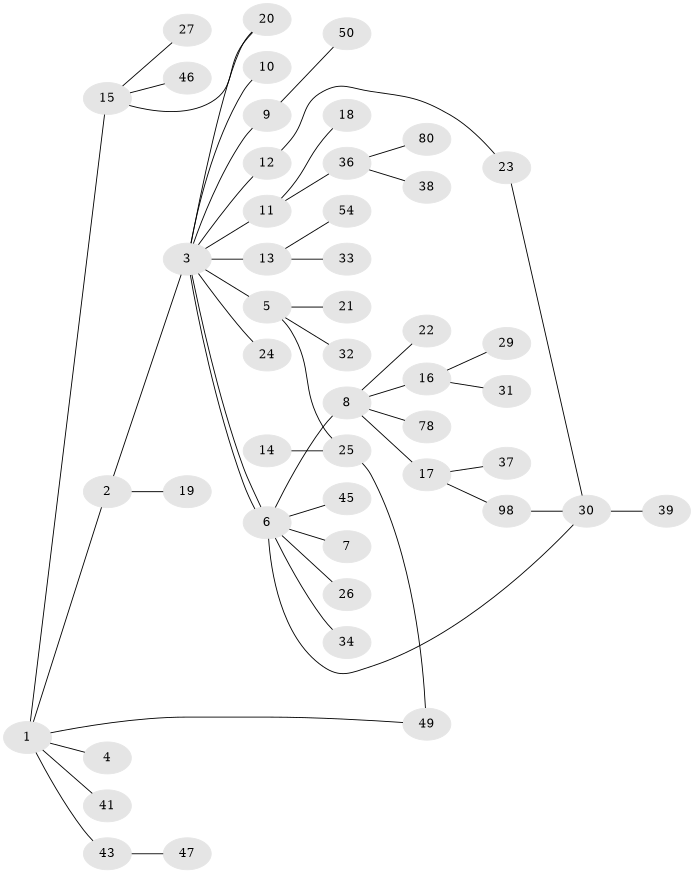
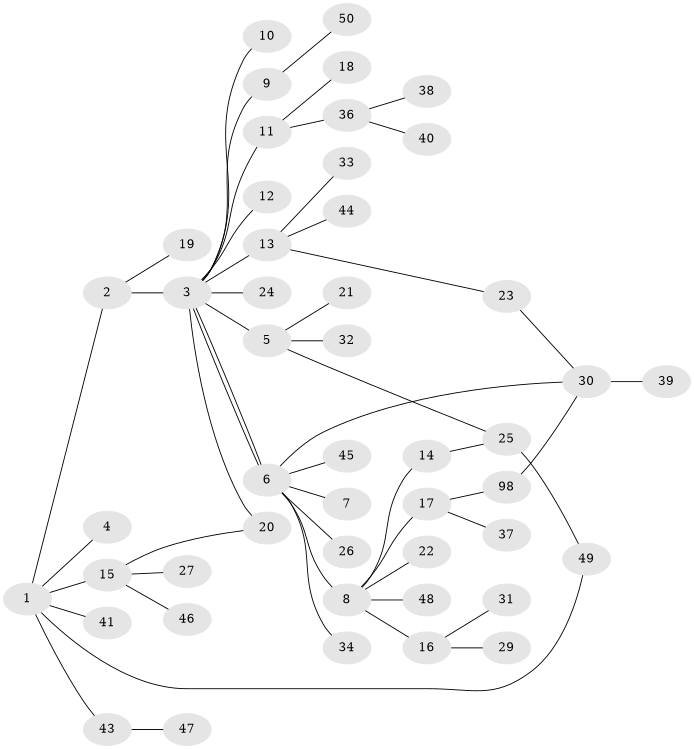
(381, 93) -> (387, 271)
(427, 139) -> (427, 139)
(347, 211) -> (347, 211)
(427, 427) -> (427, 600)
none -> (387, 528)
